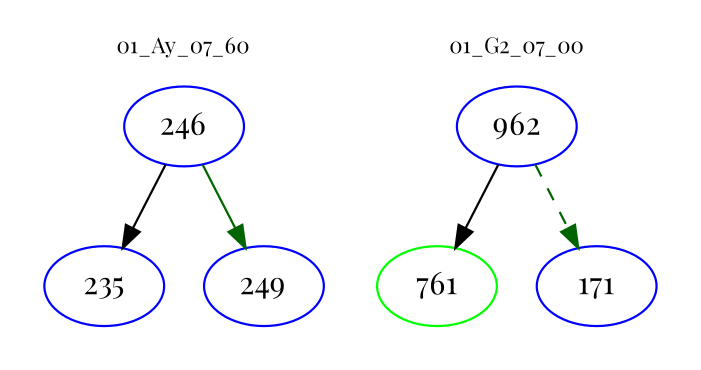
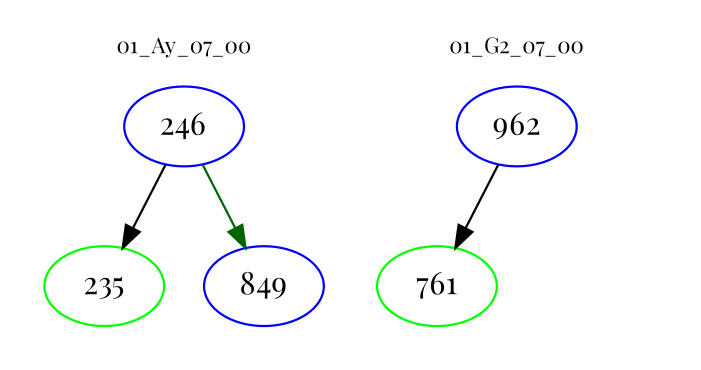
(184, 48) -> (184, 48)
(104, 286) -> (104, 286)
(264, 286) -> (264, 286)
(597, 286) -> none
